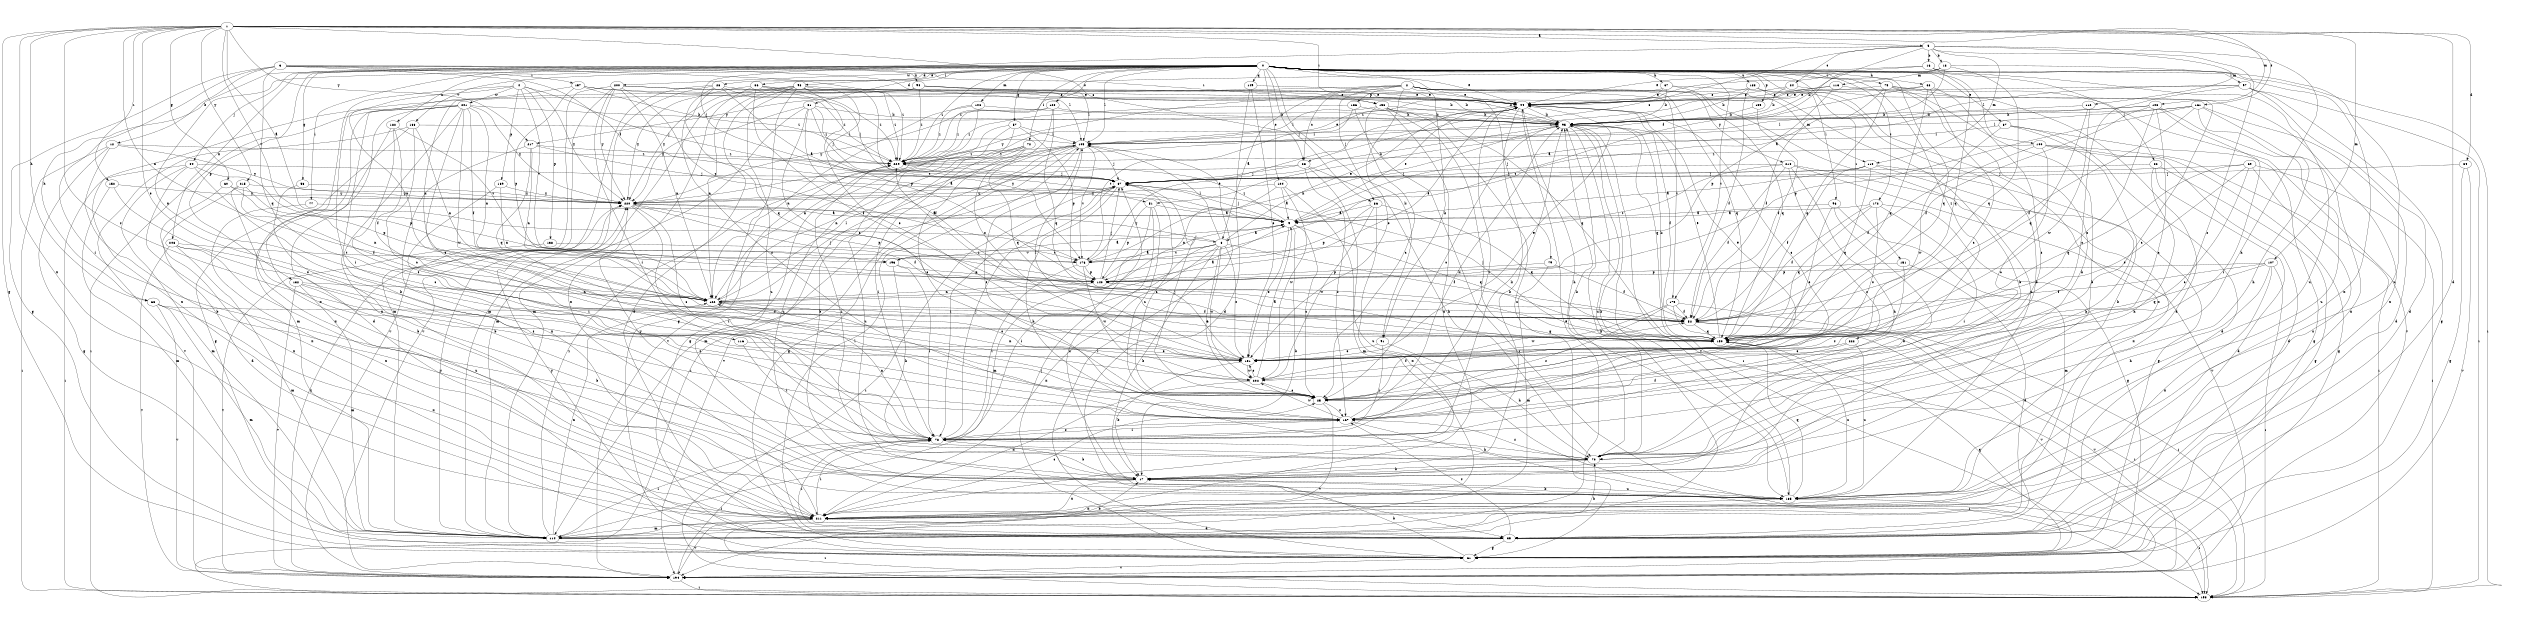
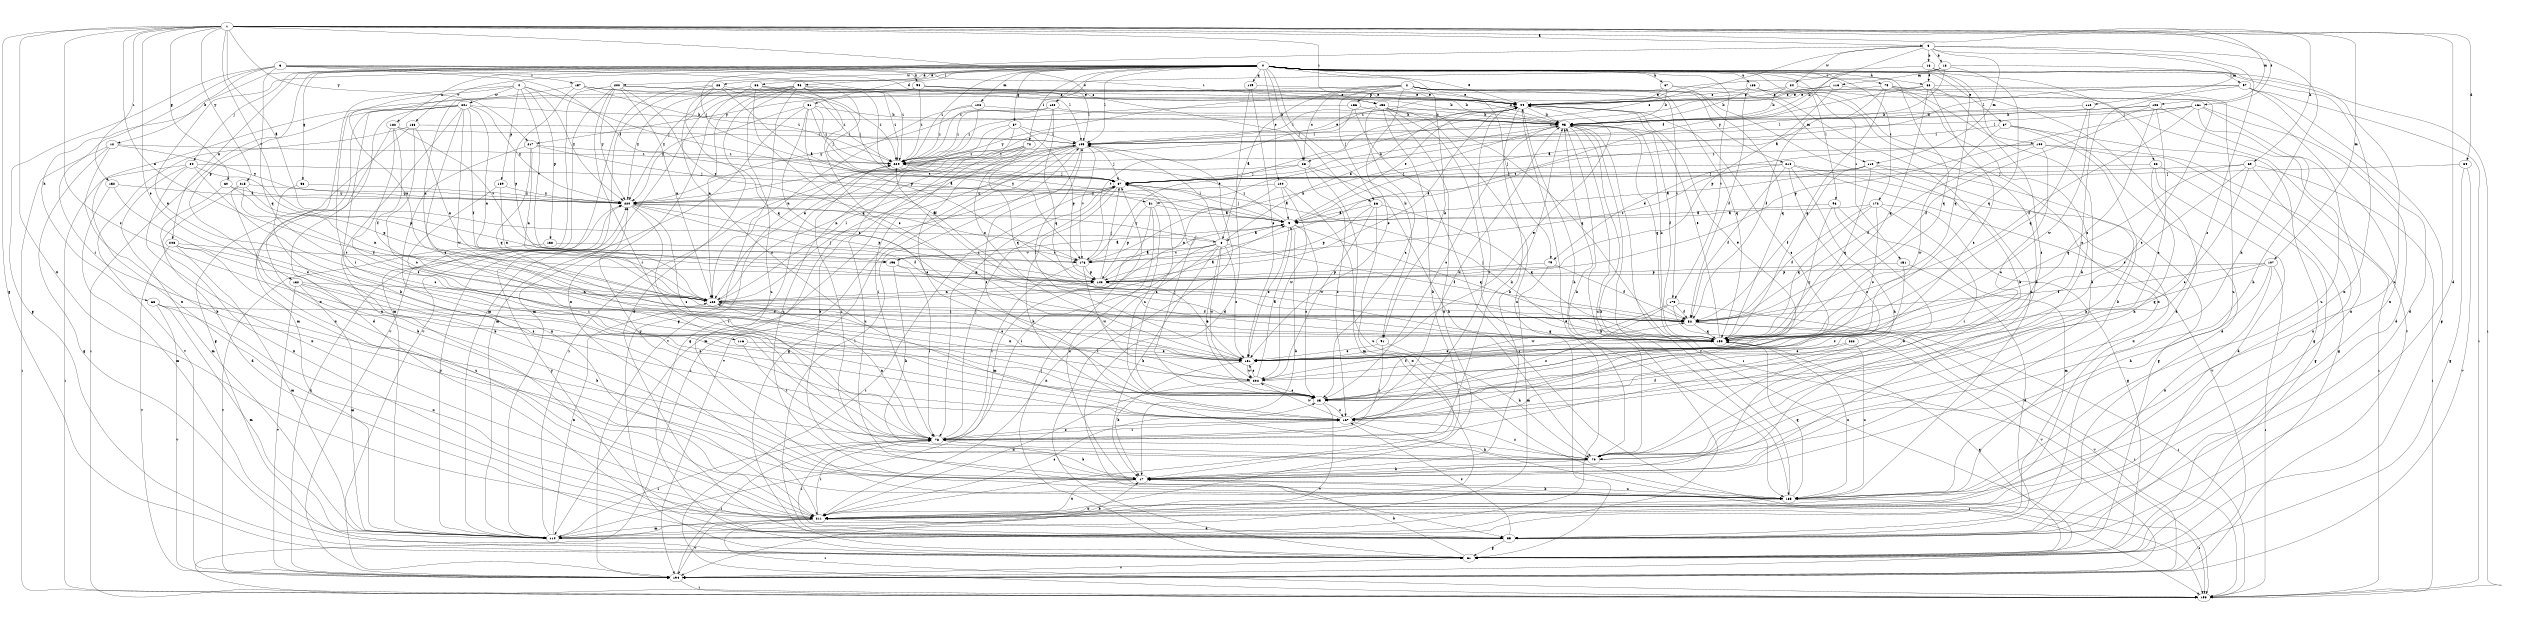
(1827, 66) -> (1827, 66)
(1726, 78) -> (1929, 75)
(2160, 91) -> (2230, 314)
(1889, 101) -> none
(30, 104) -> (1341, 28)
(1759, 105) -> none
none -> (736, 135)
(1351, 174) -> (1351, 174)
(252, 194) -> (252, 194)
(311, 204) -> none
(864, 213) -> (864, 213)
(1810, 282) -> (1810, 282)
none -> (1496, 347)
none -> (1460, 401)
(1749, 401) -> none
(2138, 486) -> (1782, 160)
(1097, 536) -> none
